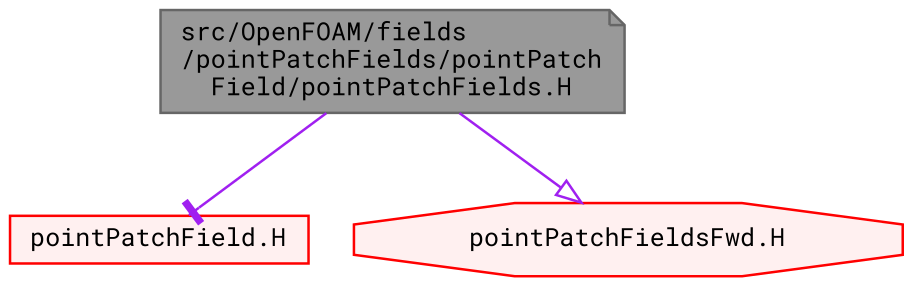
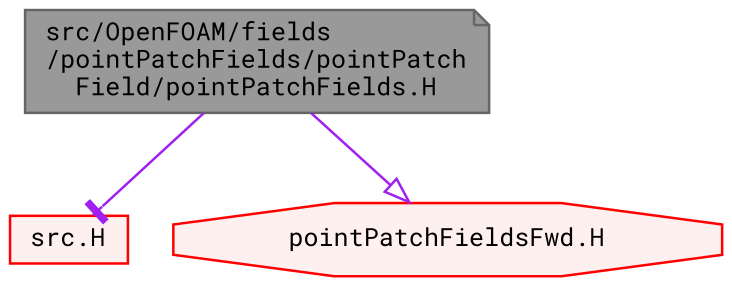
(159, 240) -> (69, 240)
